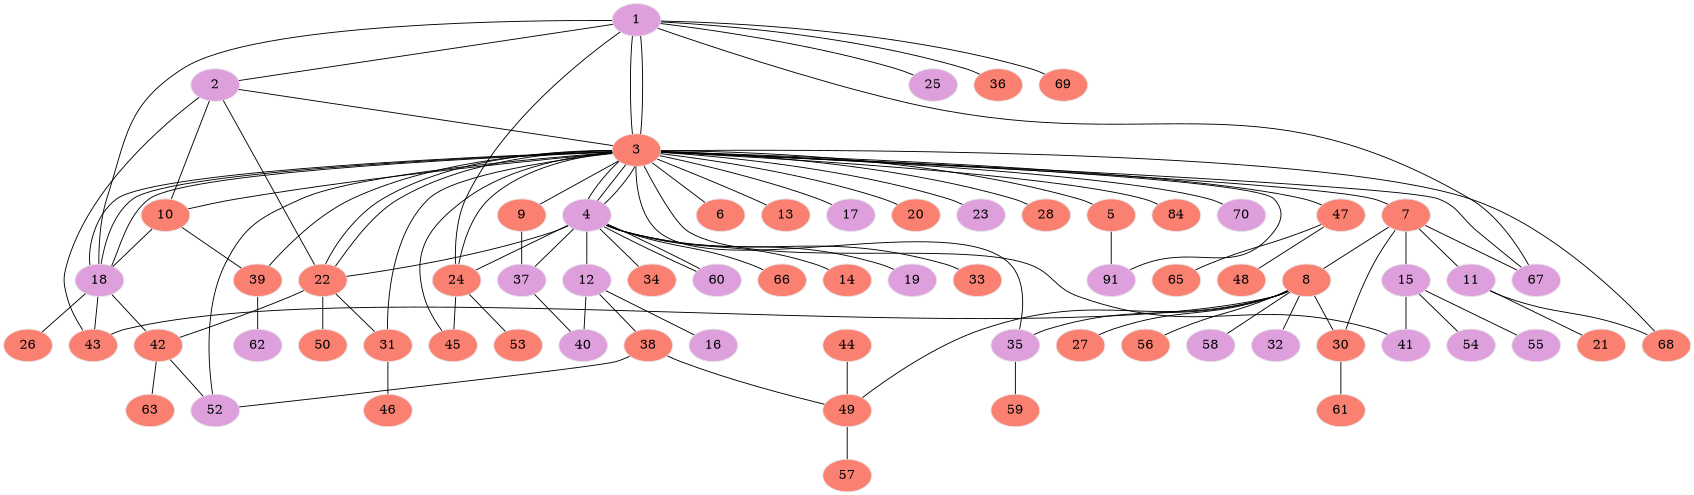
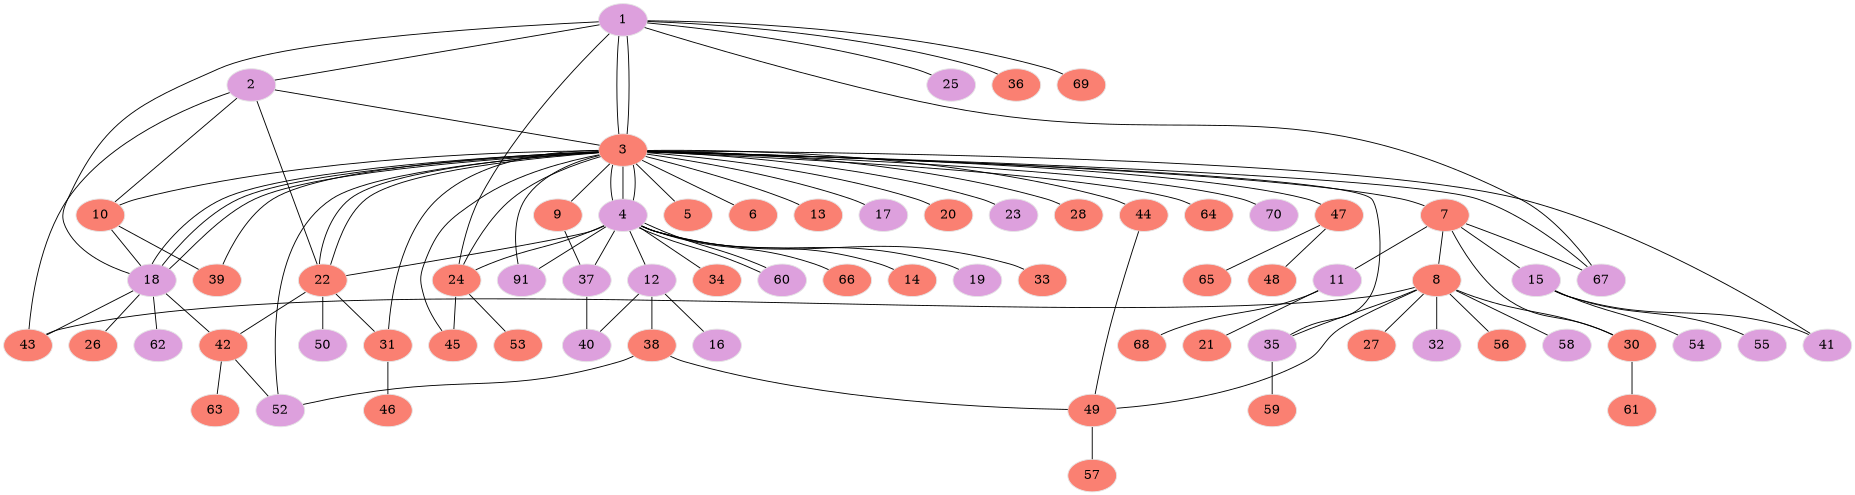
(1181, 161) -> (888, 161)
(1176, 215) -> (1209, 215)
(1111, 248) -> (577, 245)
(258, 318) -> (155, 309)
(323, 345) -> (323, 345)
